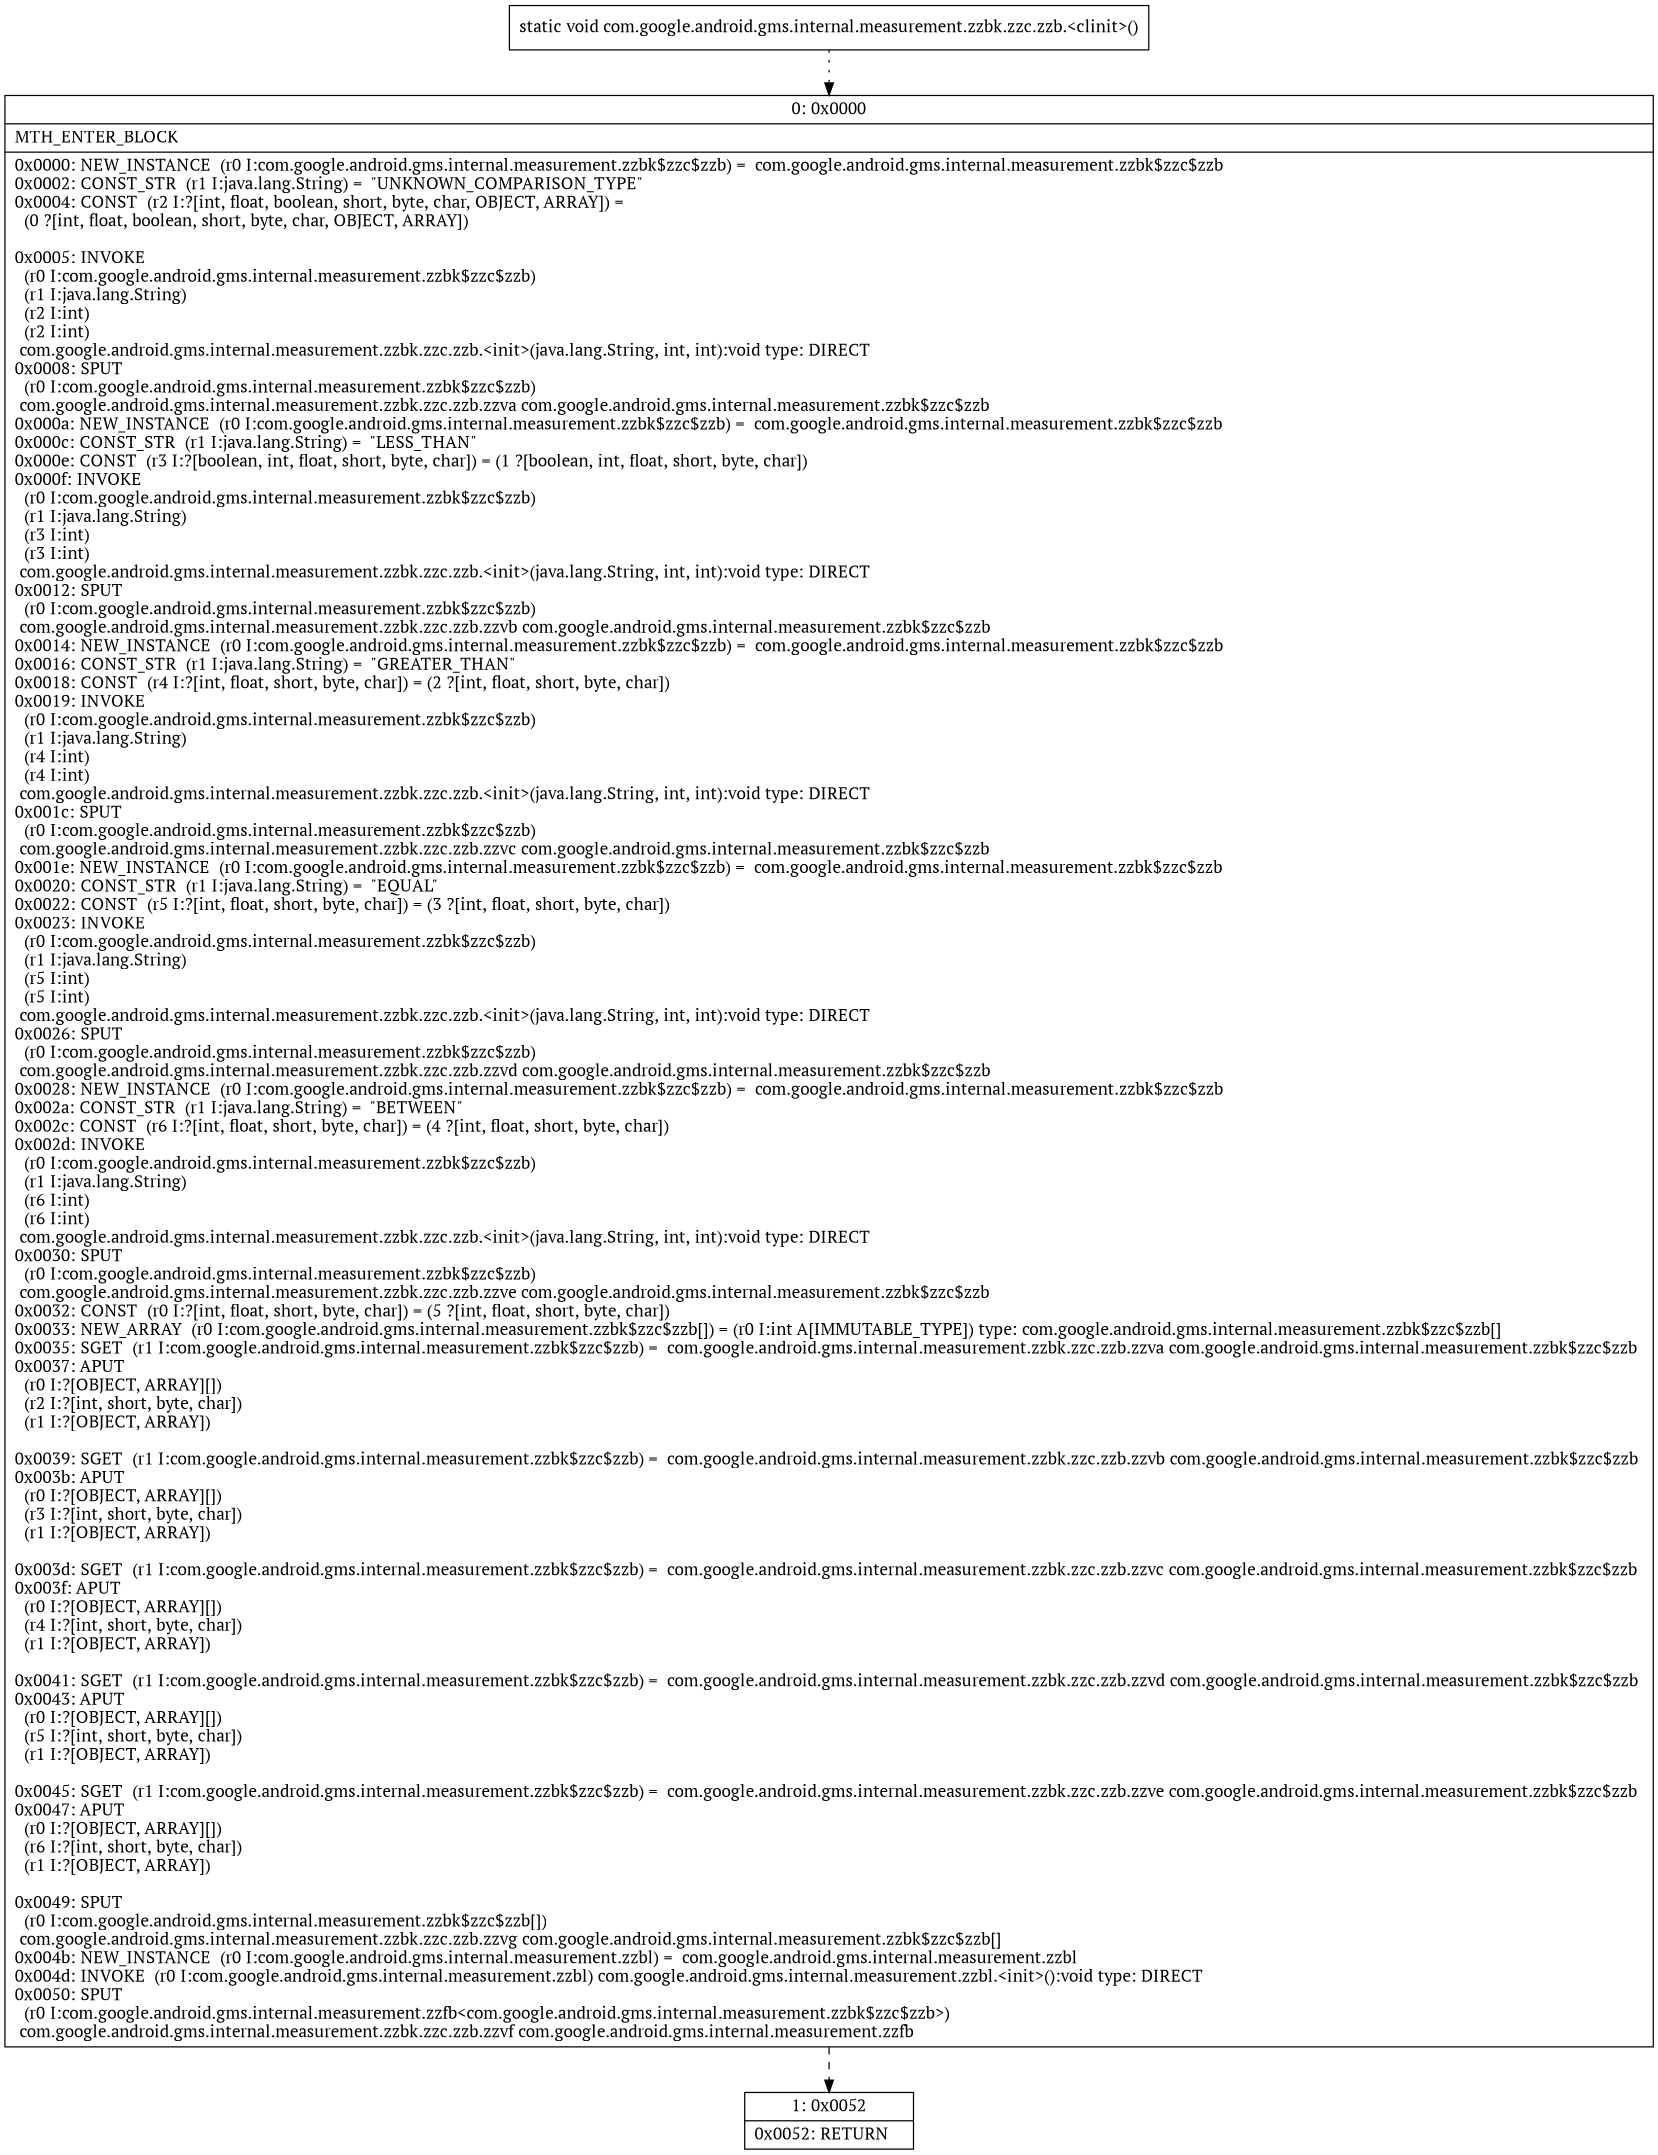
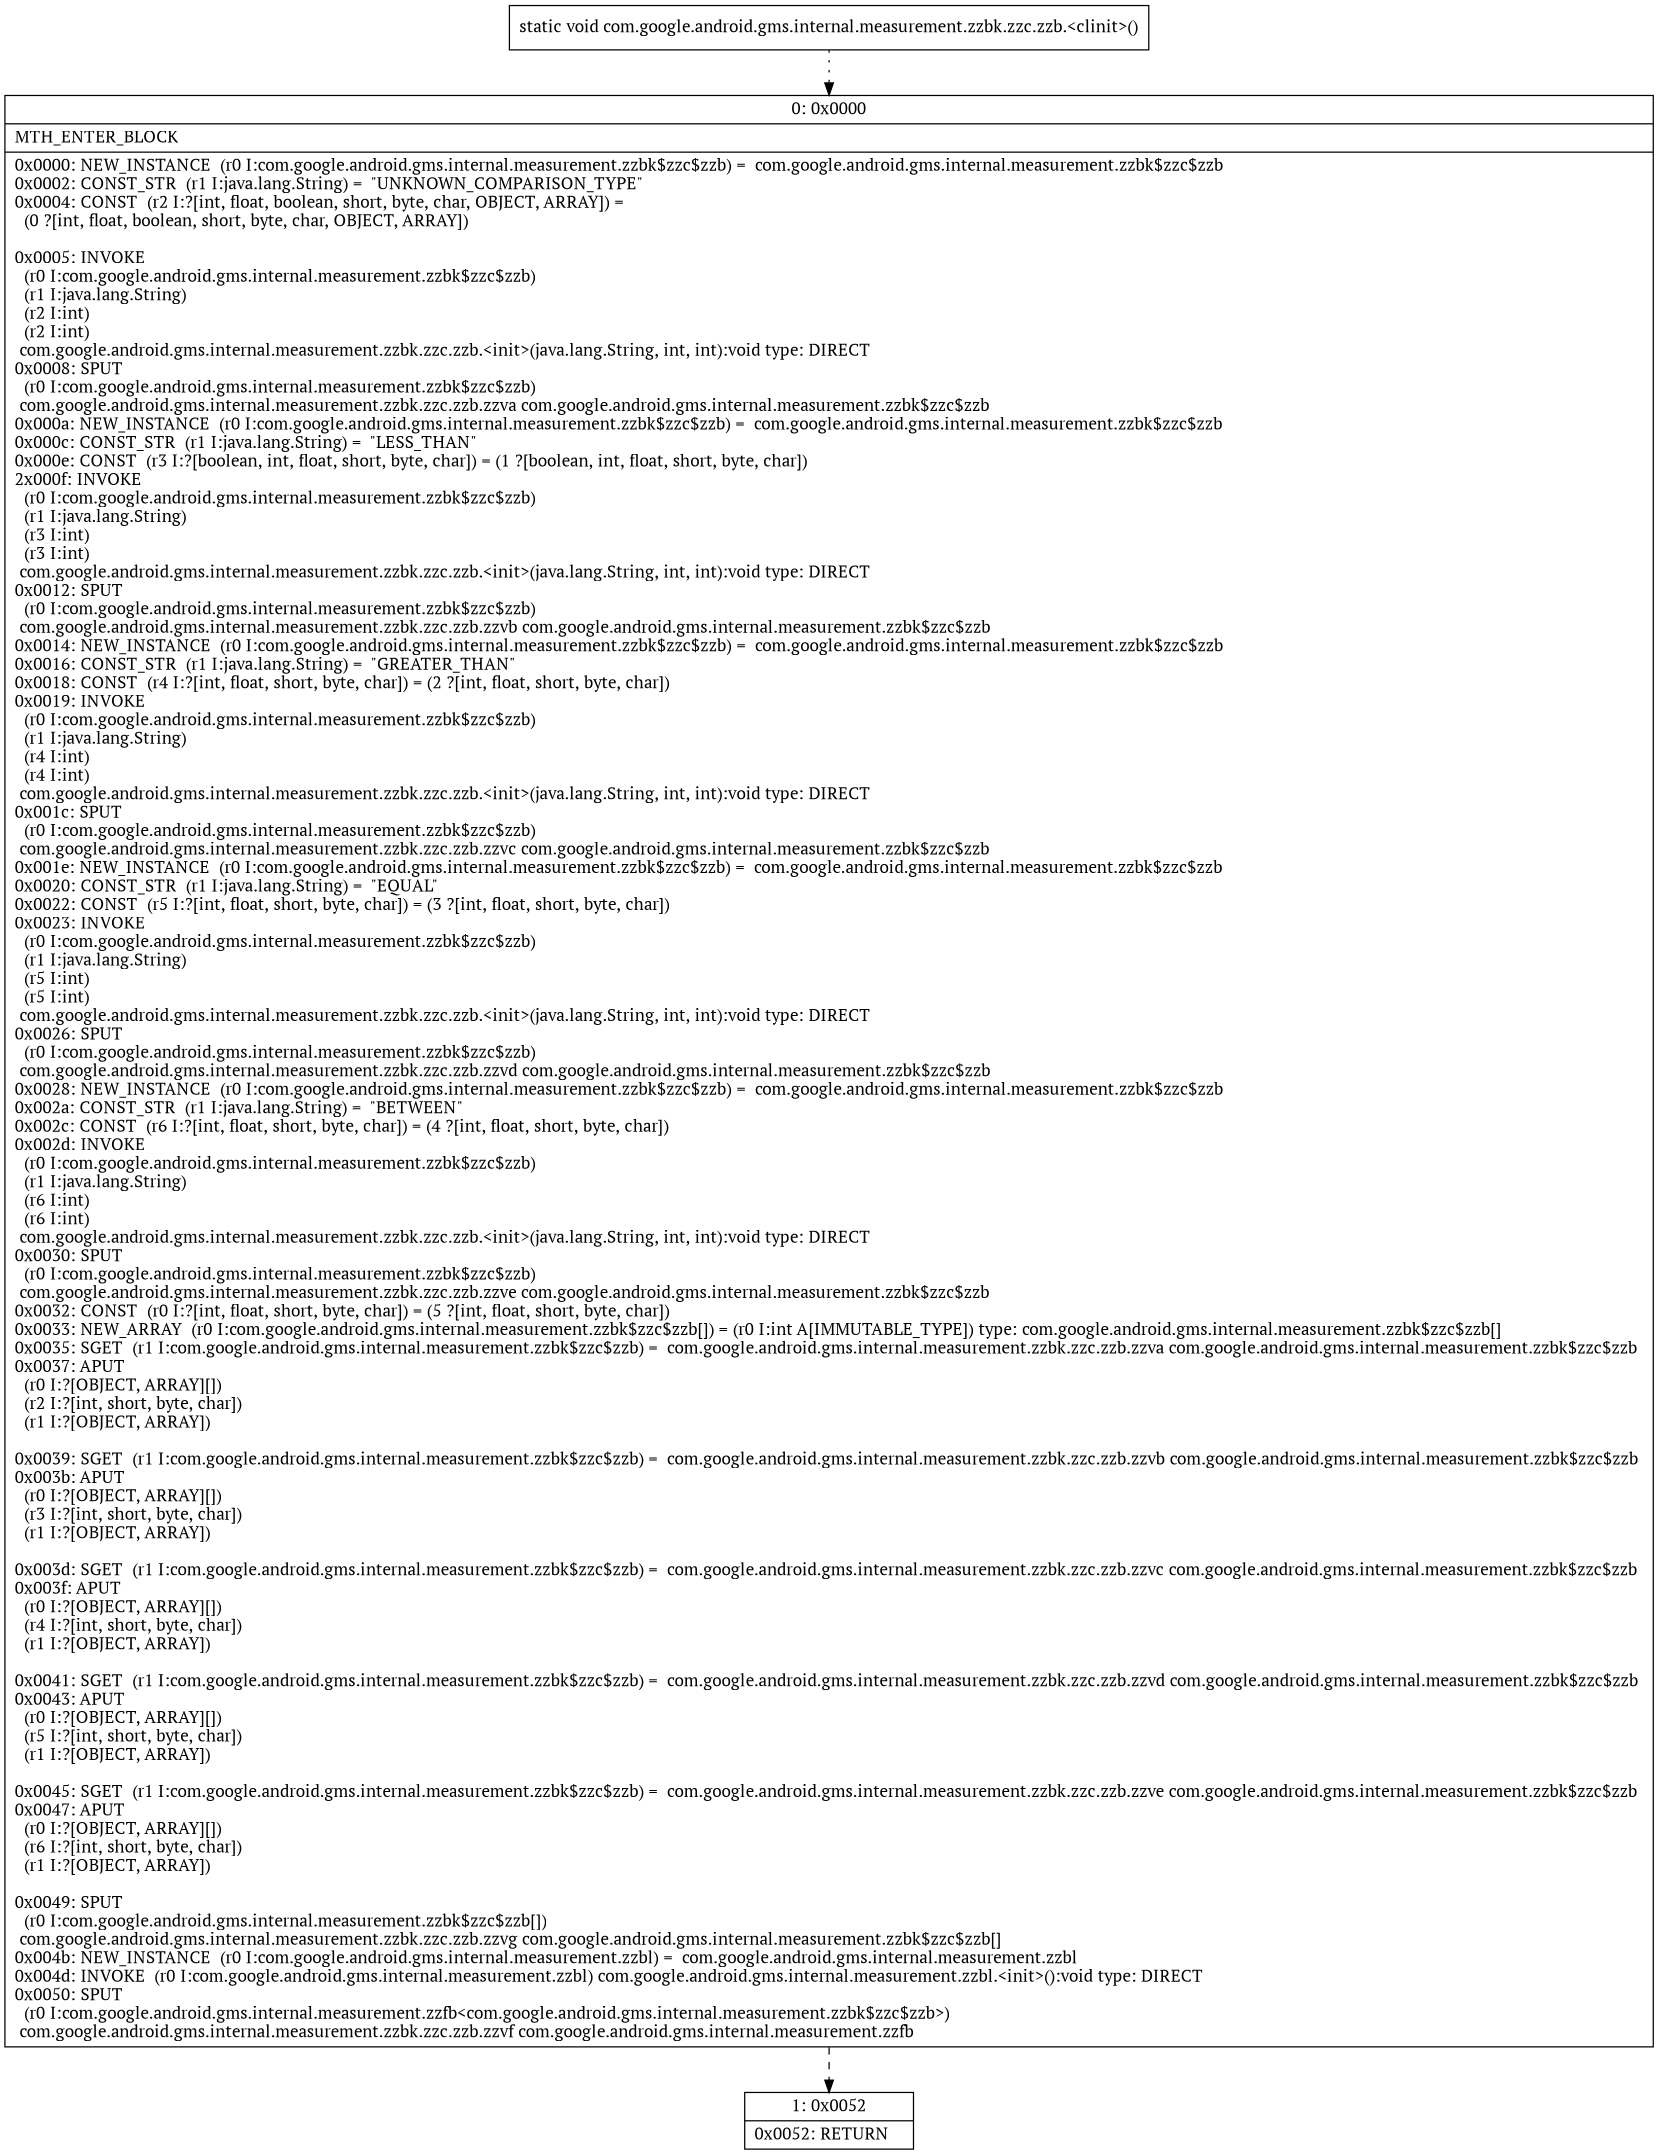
(83, 480) -> (83, 480)
